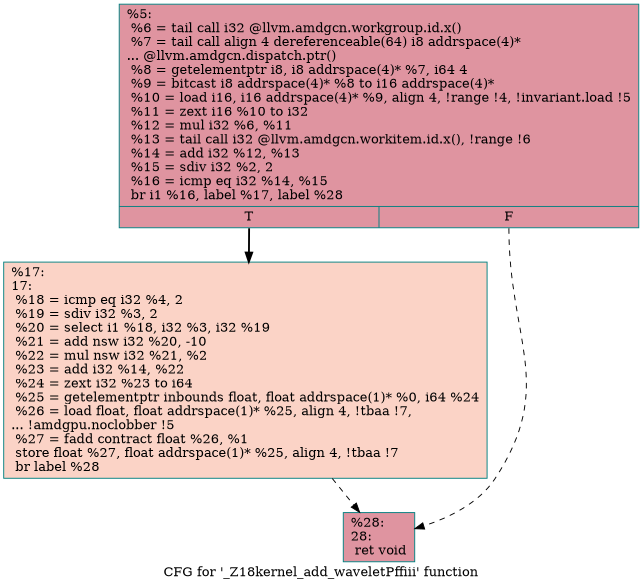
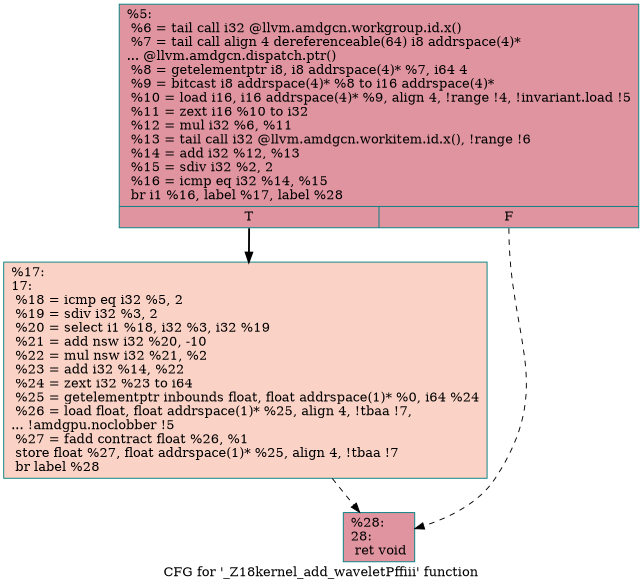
(97, 300) -> (97, 300)
